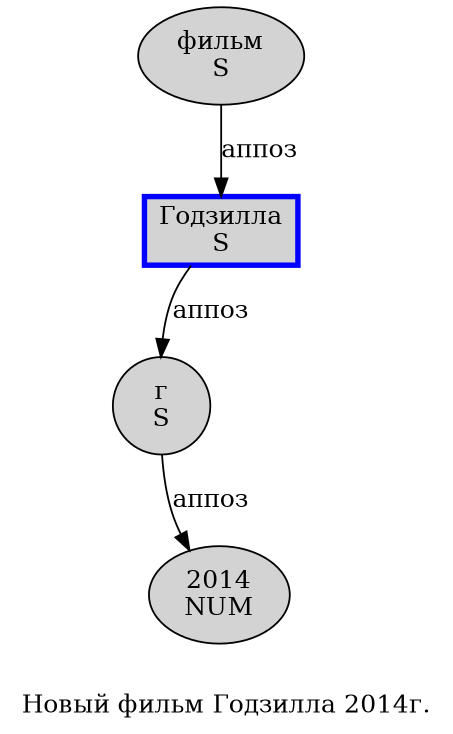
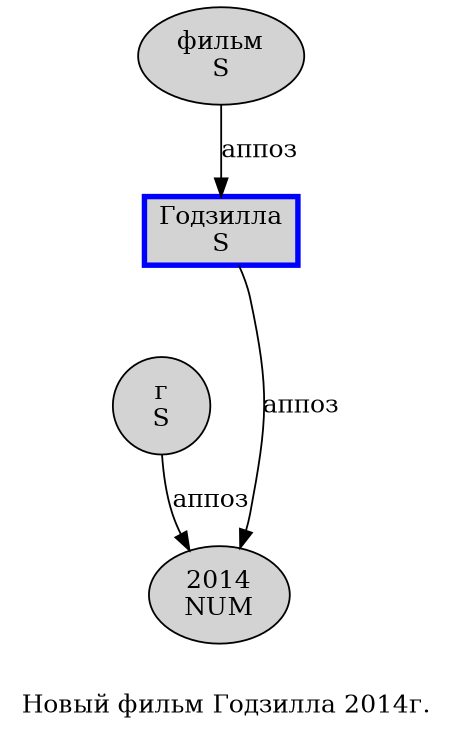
(171, 300) -> (264, 397)
